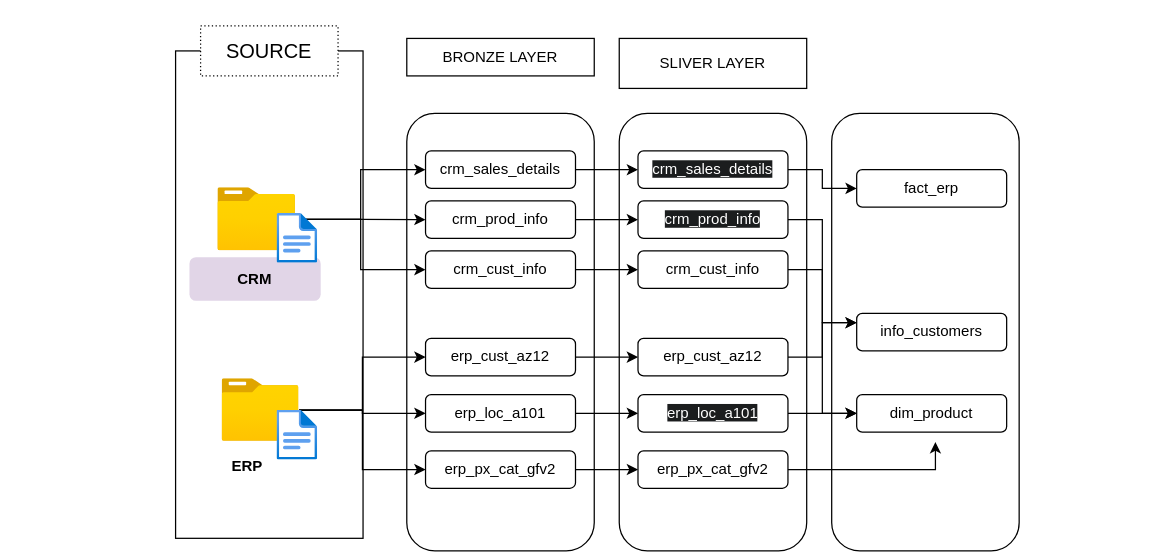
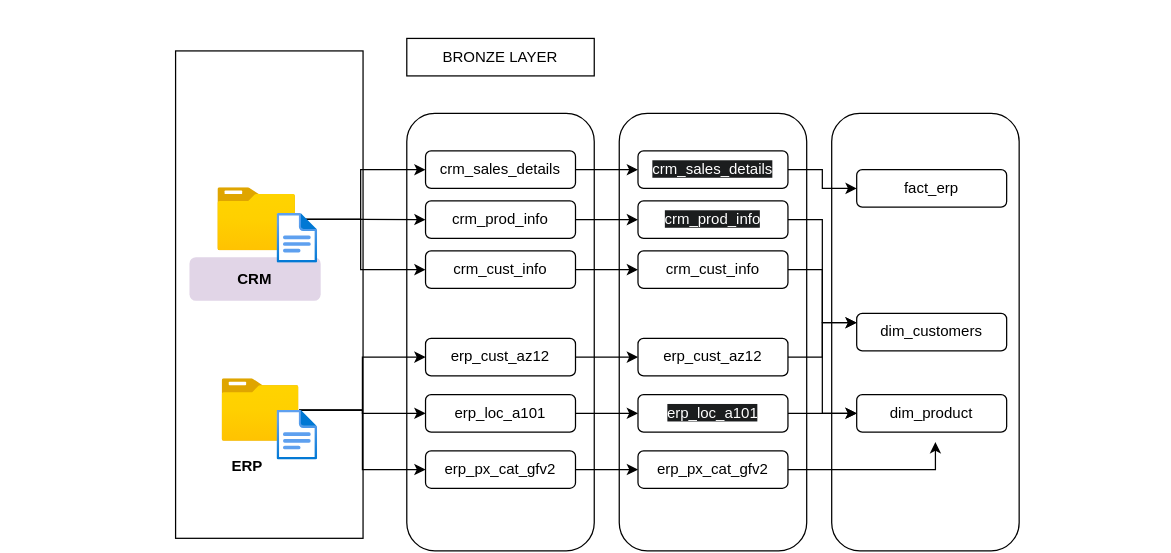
(269, 51) -> none
(713, 63) -> none
(932, 332) -> (932, 332)
